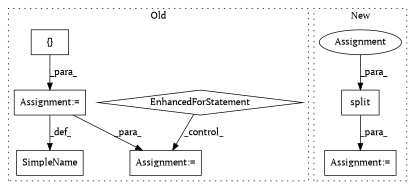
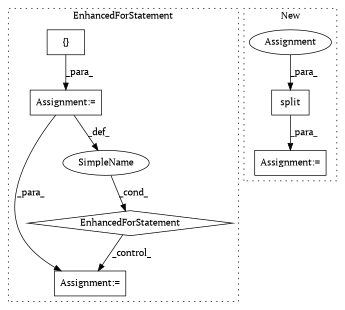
(158, 16) -> (123, 16)
(50, 163) -> (106, 163)
none -> (117, 190)
